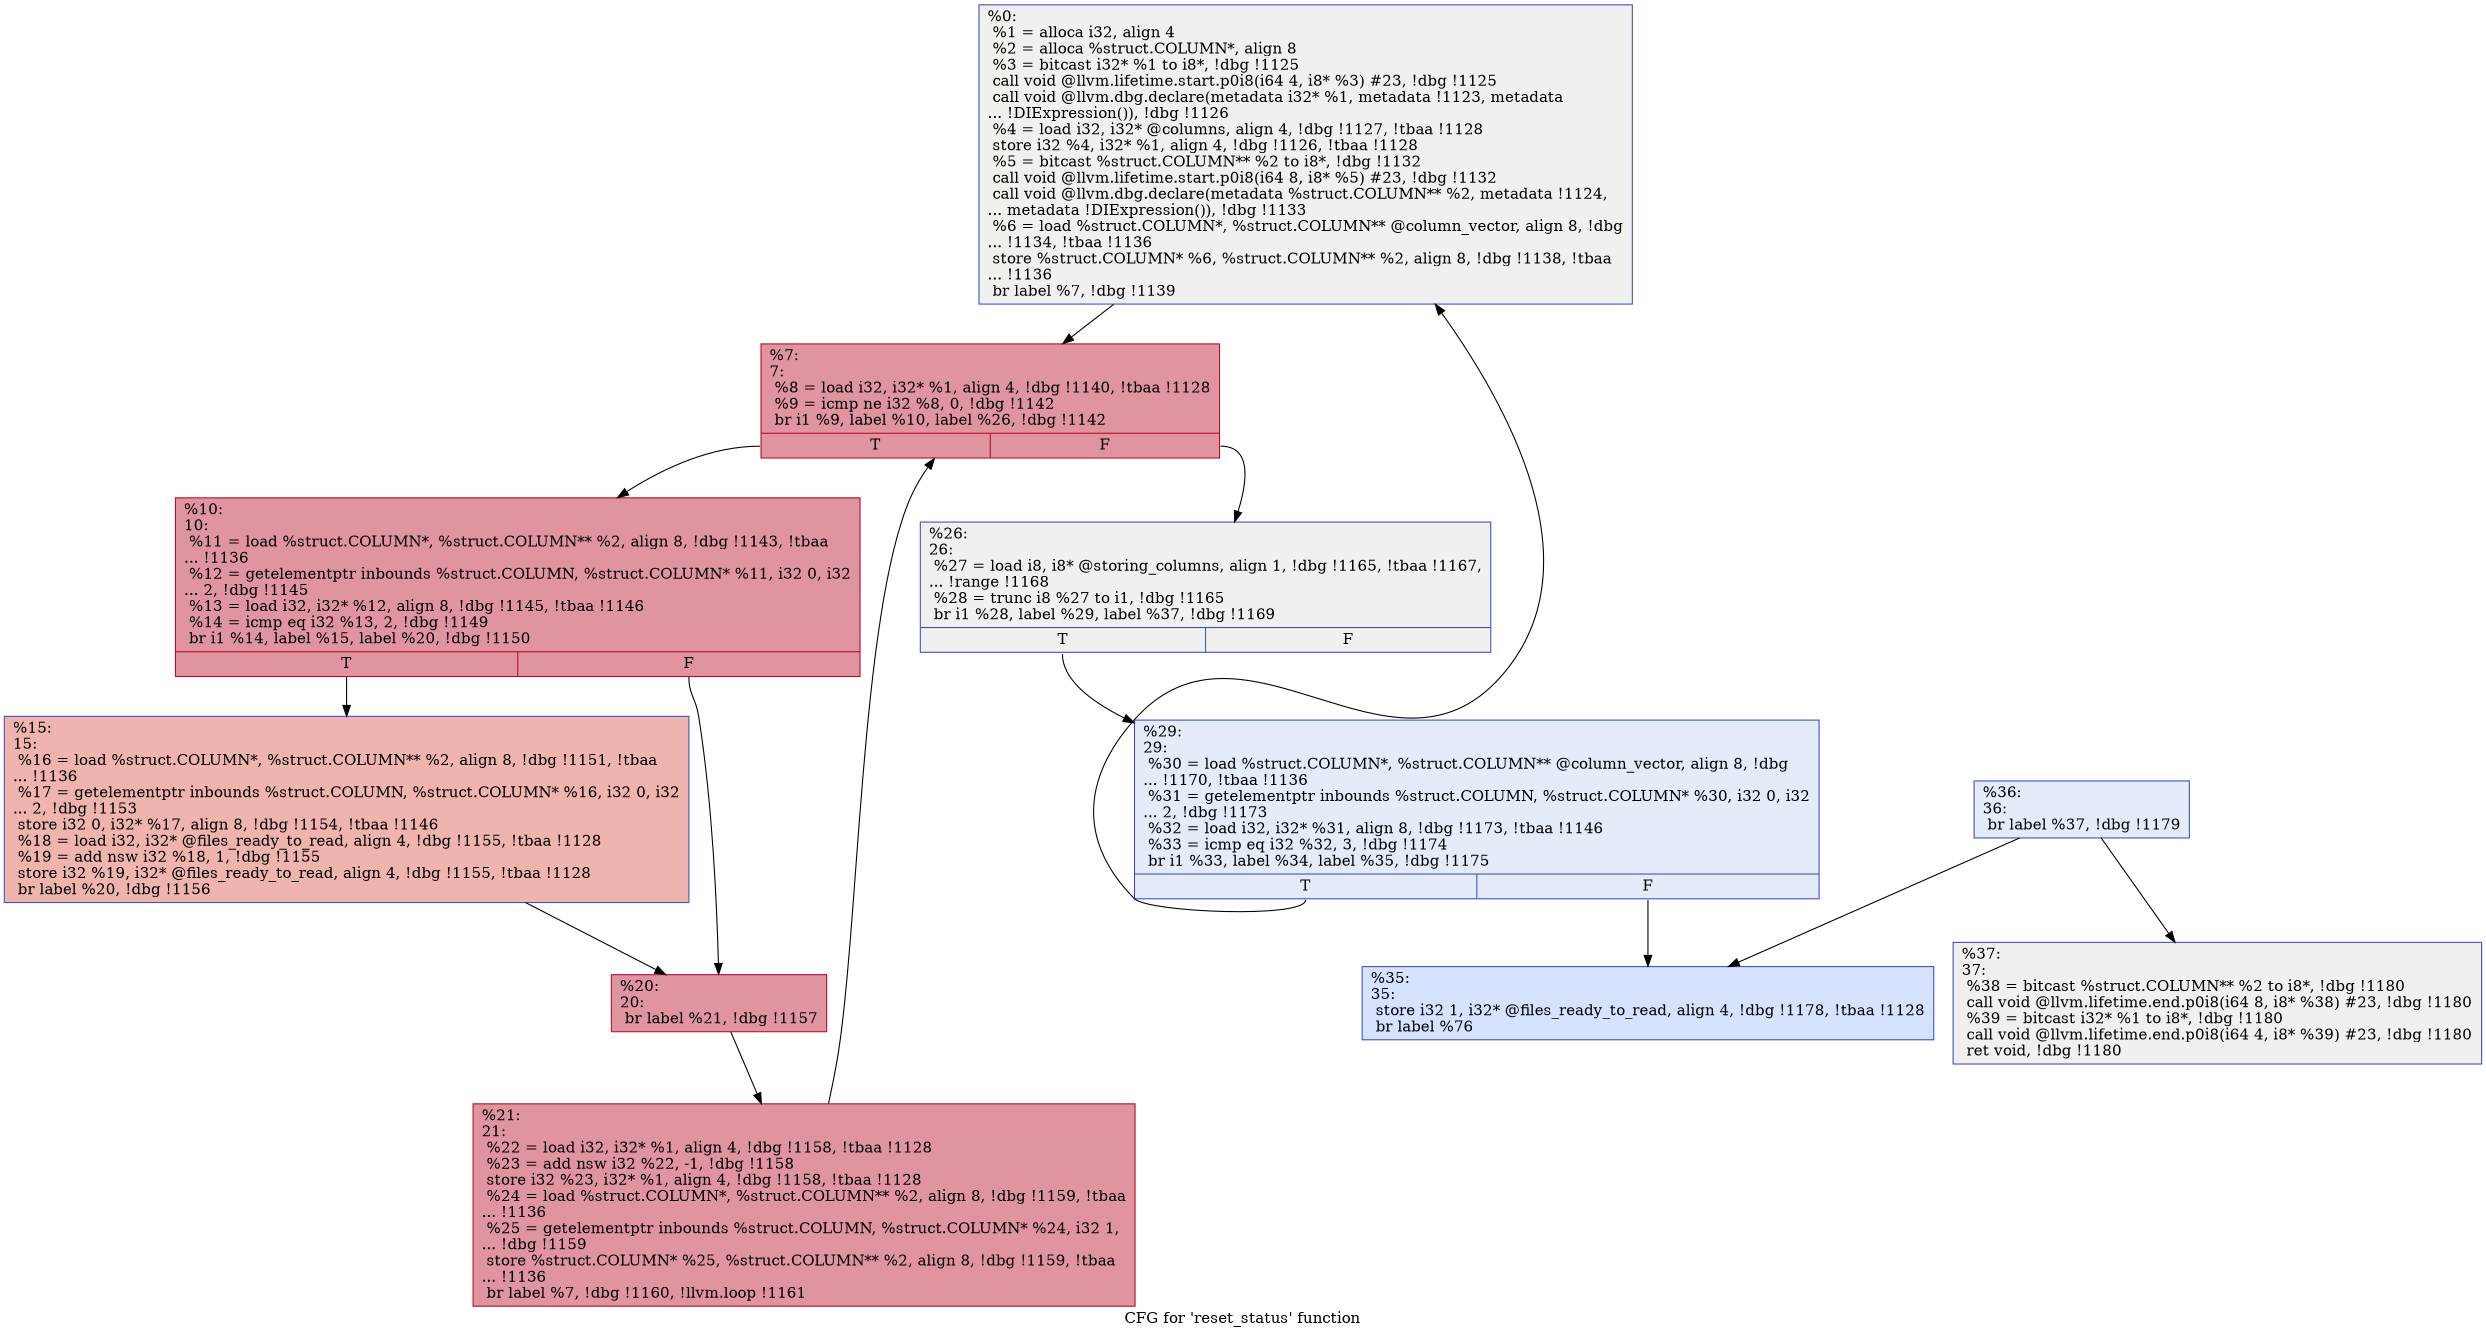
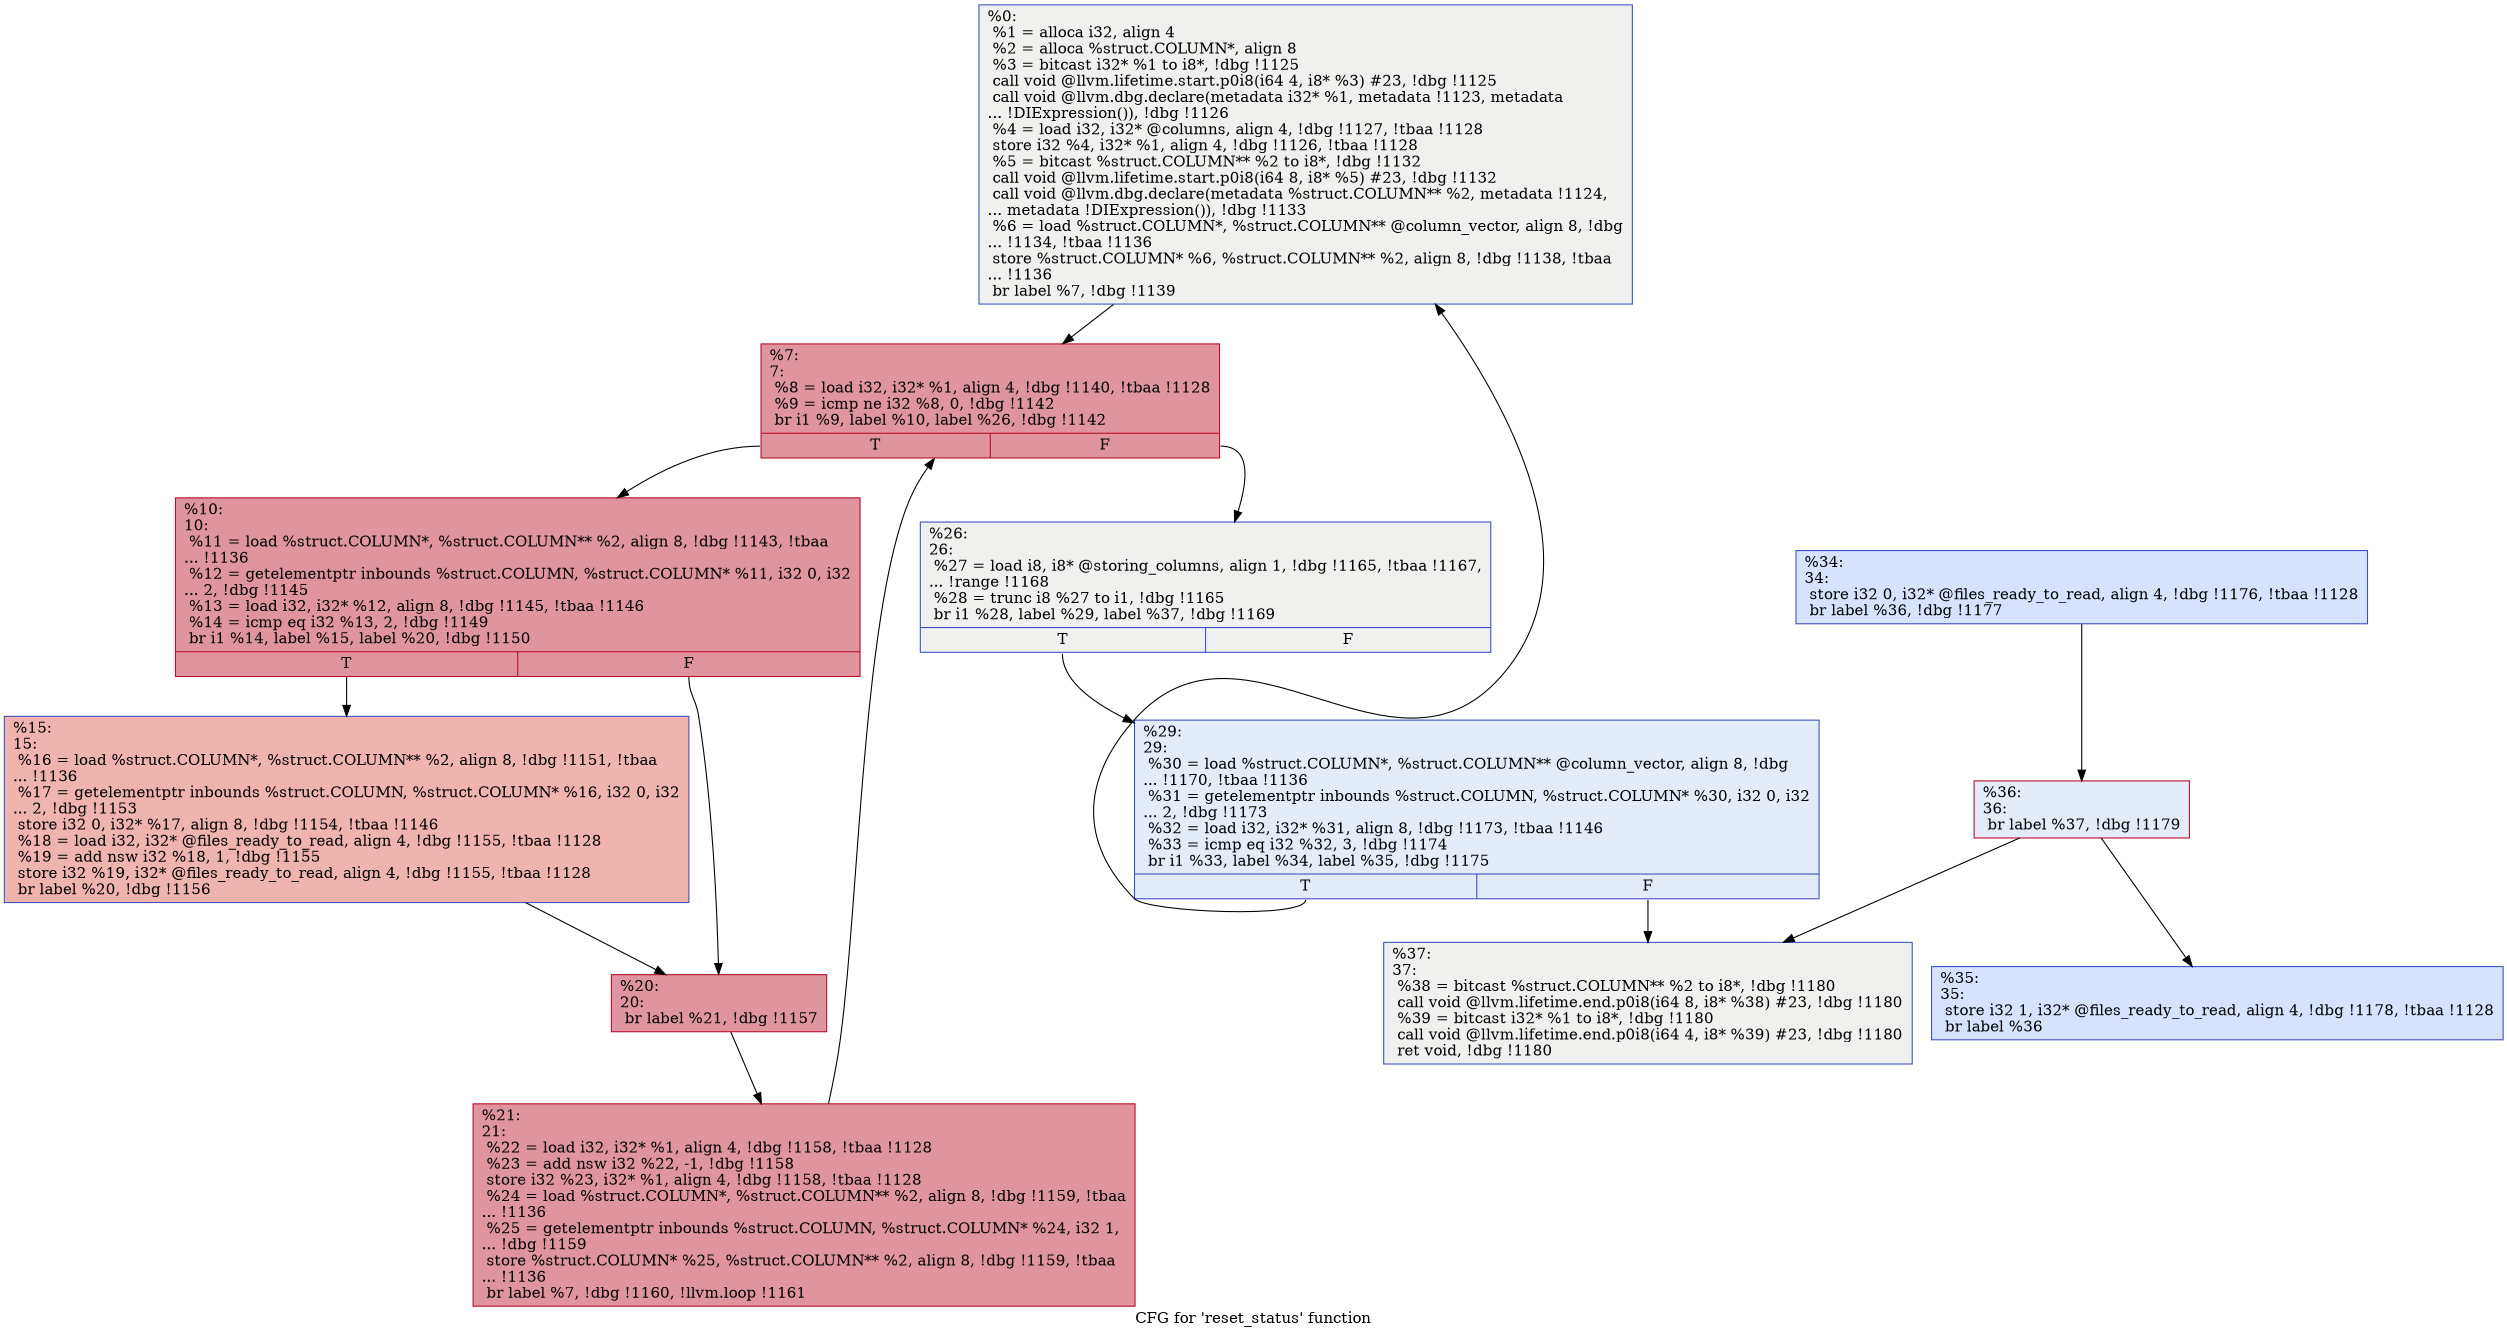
none -> (2082, 587)
(2082, 809) -> (2082, 809)
(1648, 928) -> (1648, 916)
(1422, 1027) -> (1992, 1027)
